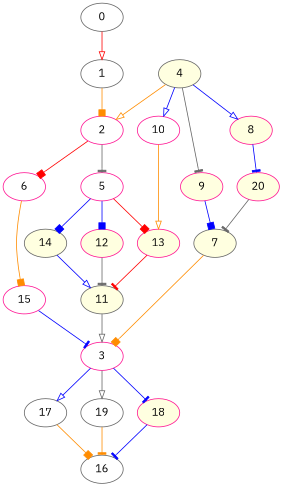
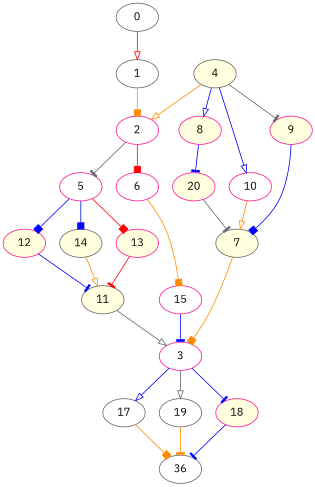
(159, 183) -> (245, 211)
(71, 269) -> (90, 268)
(102, 270) -> (62, 270)
(102, 469) -> (180, 469)
